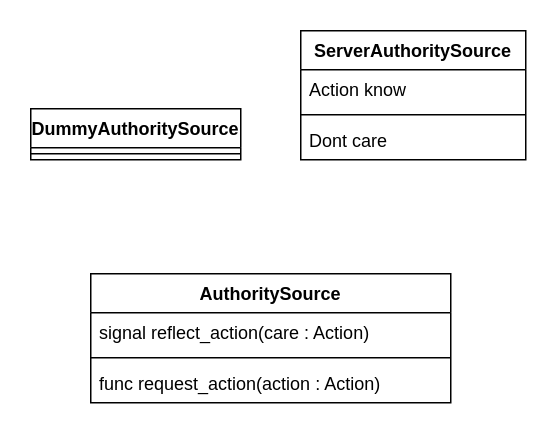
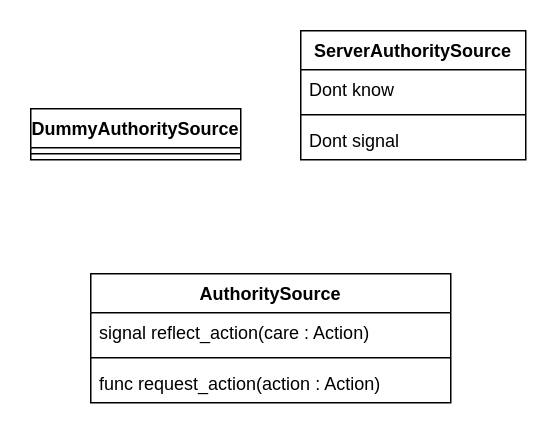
(360, 90) -> (352, 90)
(352, 141) -> (357, 141)
